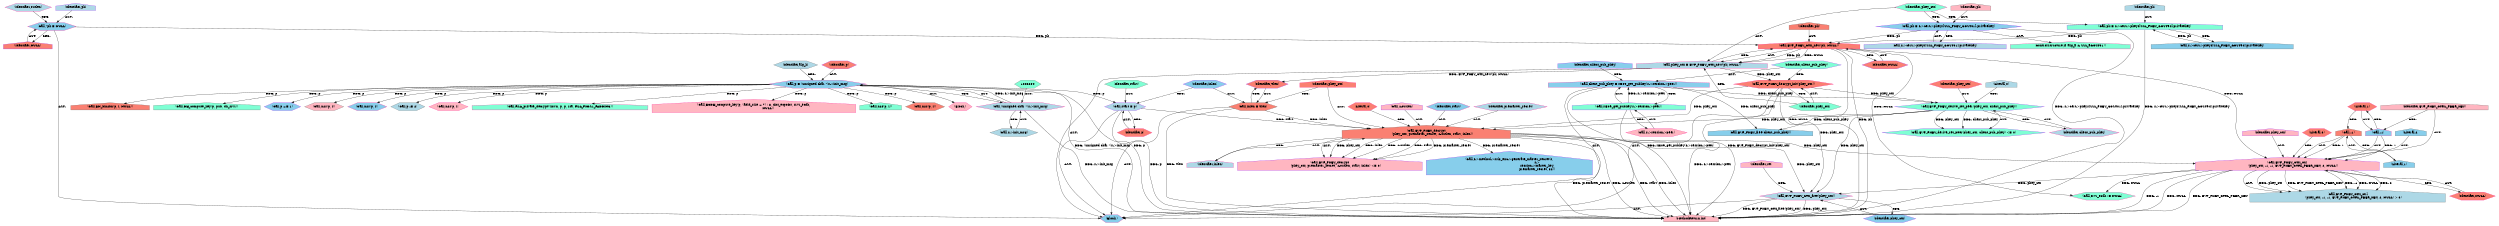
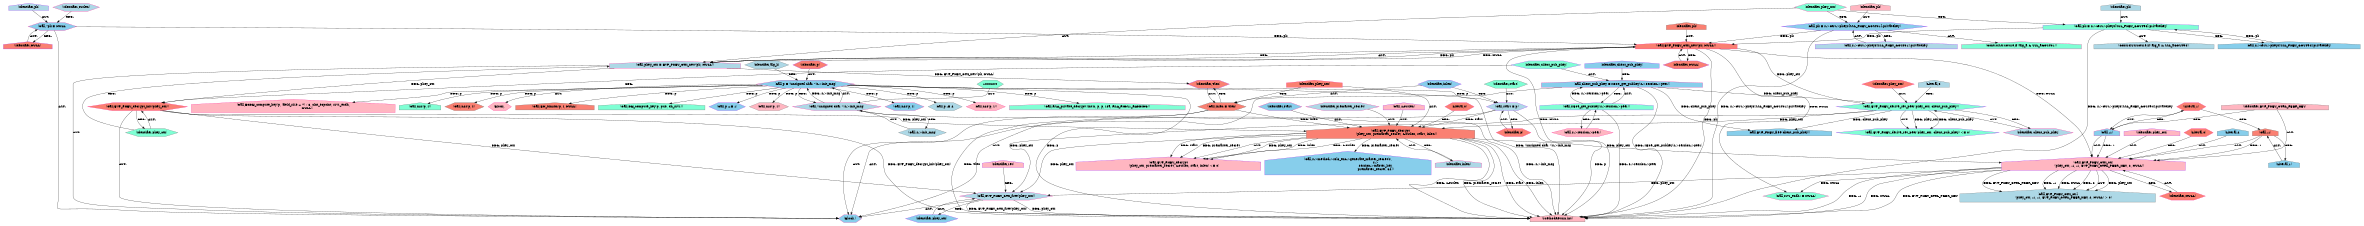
none -> (2154, 46)
(1873, 95) -> (1794, 85)
